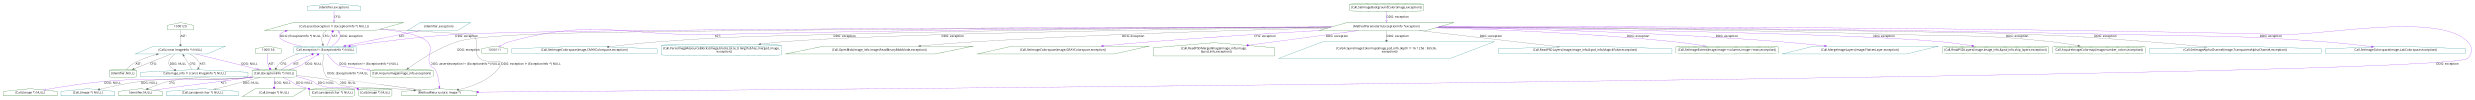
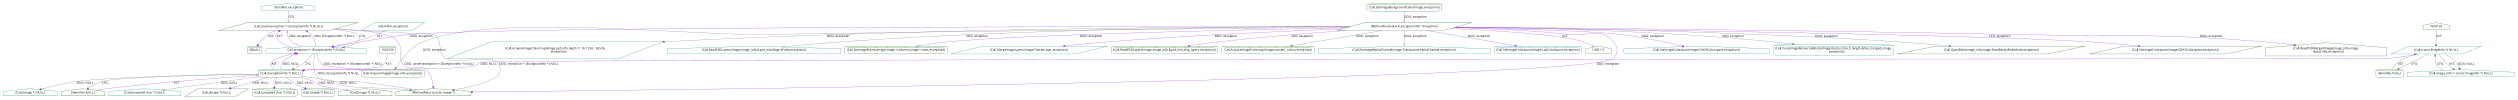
(970, 31) -> (1569, 31)
none -> (255, 50)
(268, 50) -> (388, 50)
(325, 50) -> (316, 50)
(2395, 50) -> (1538, 50)
